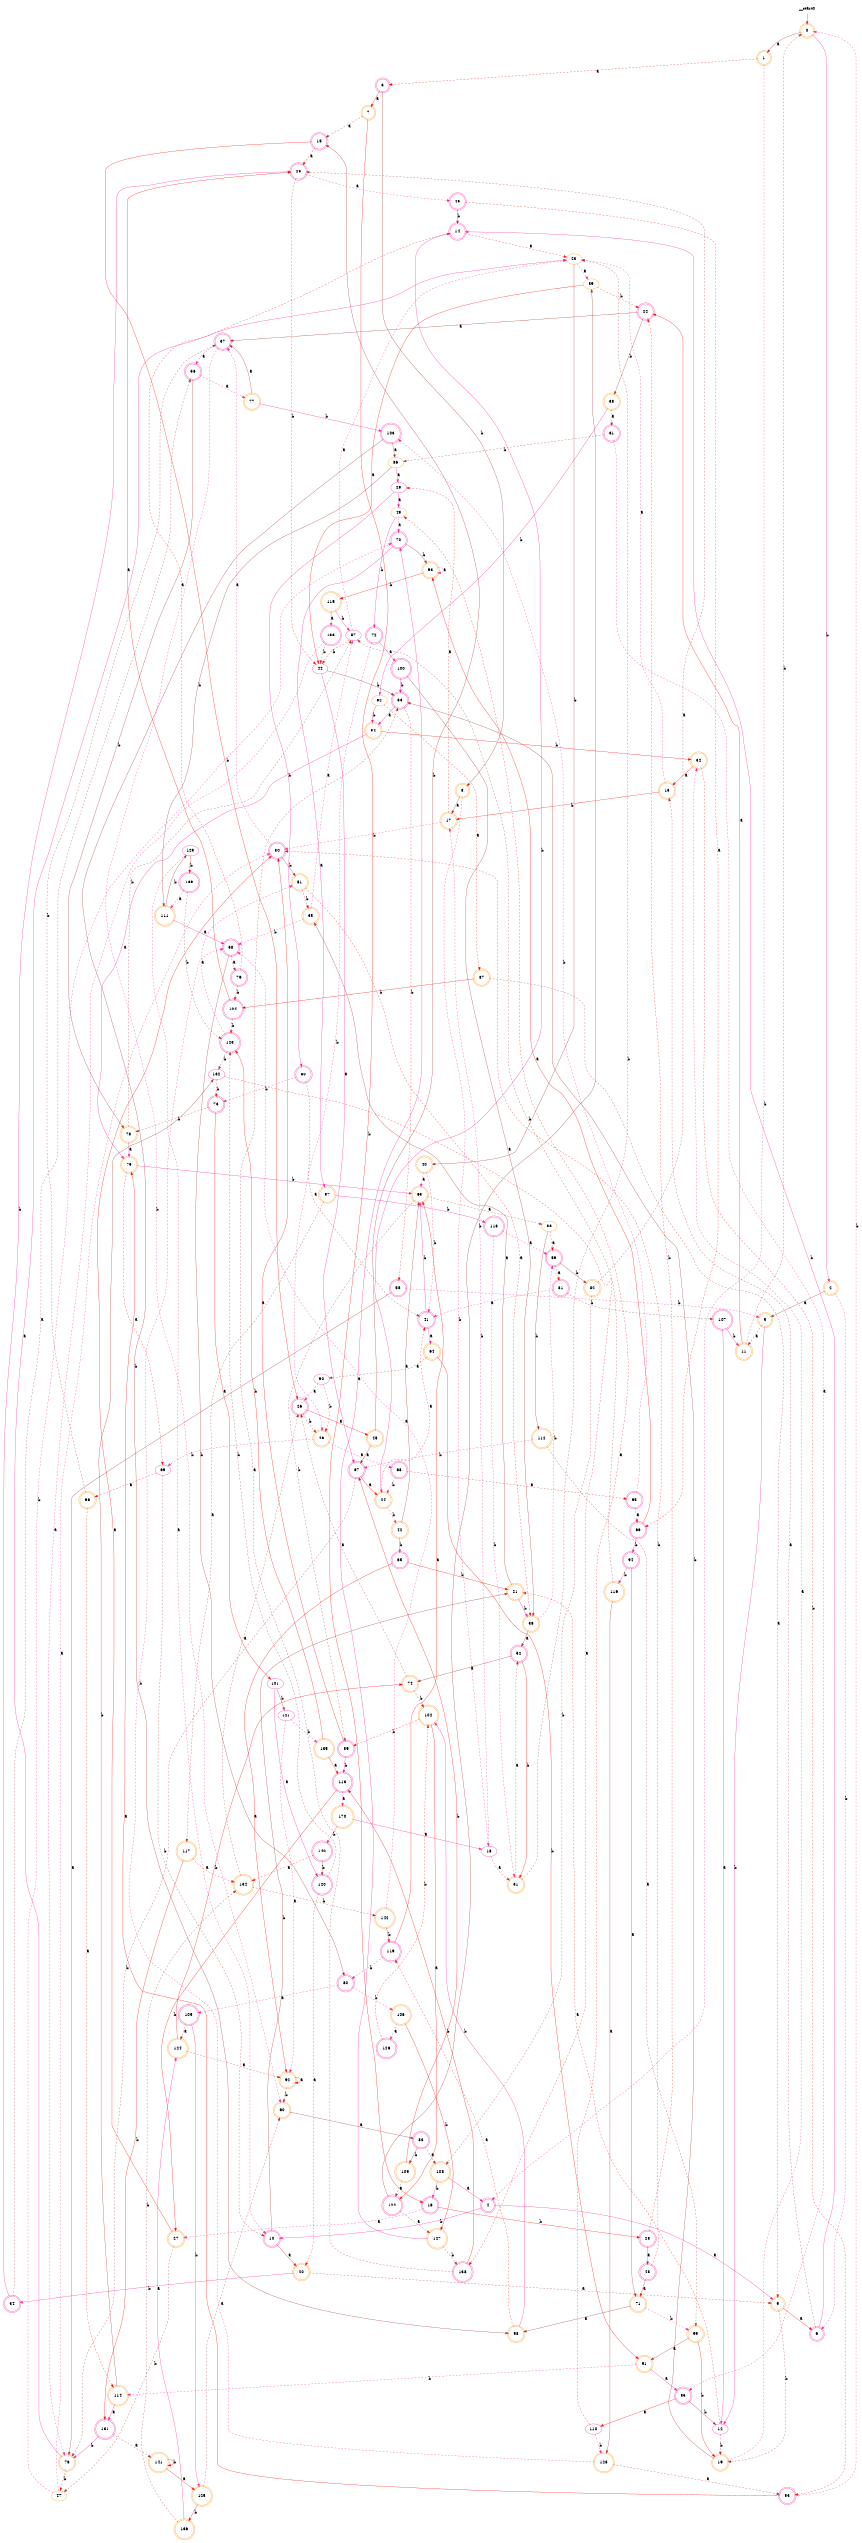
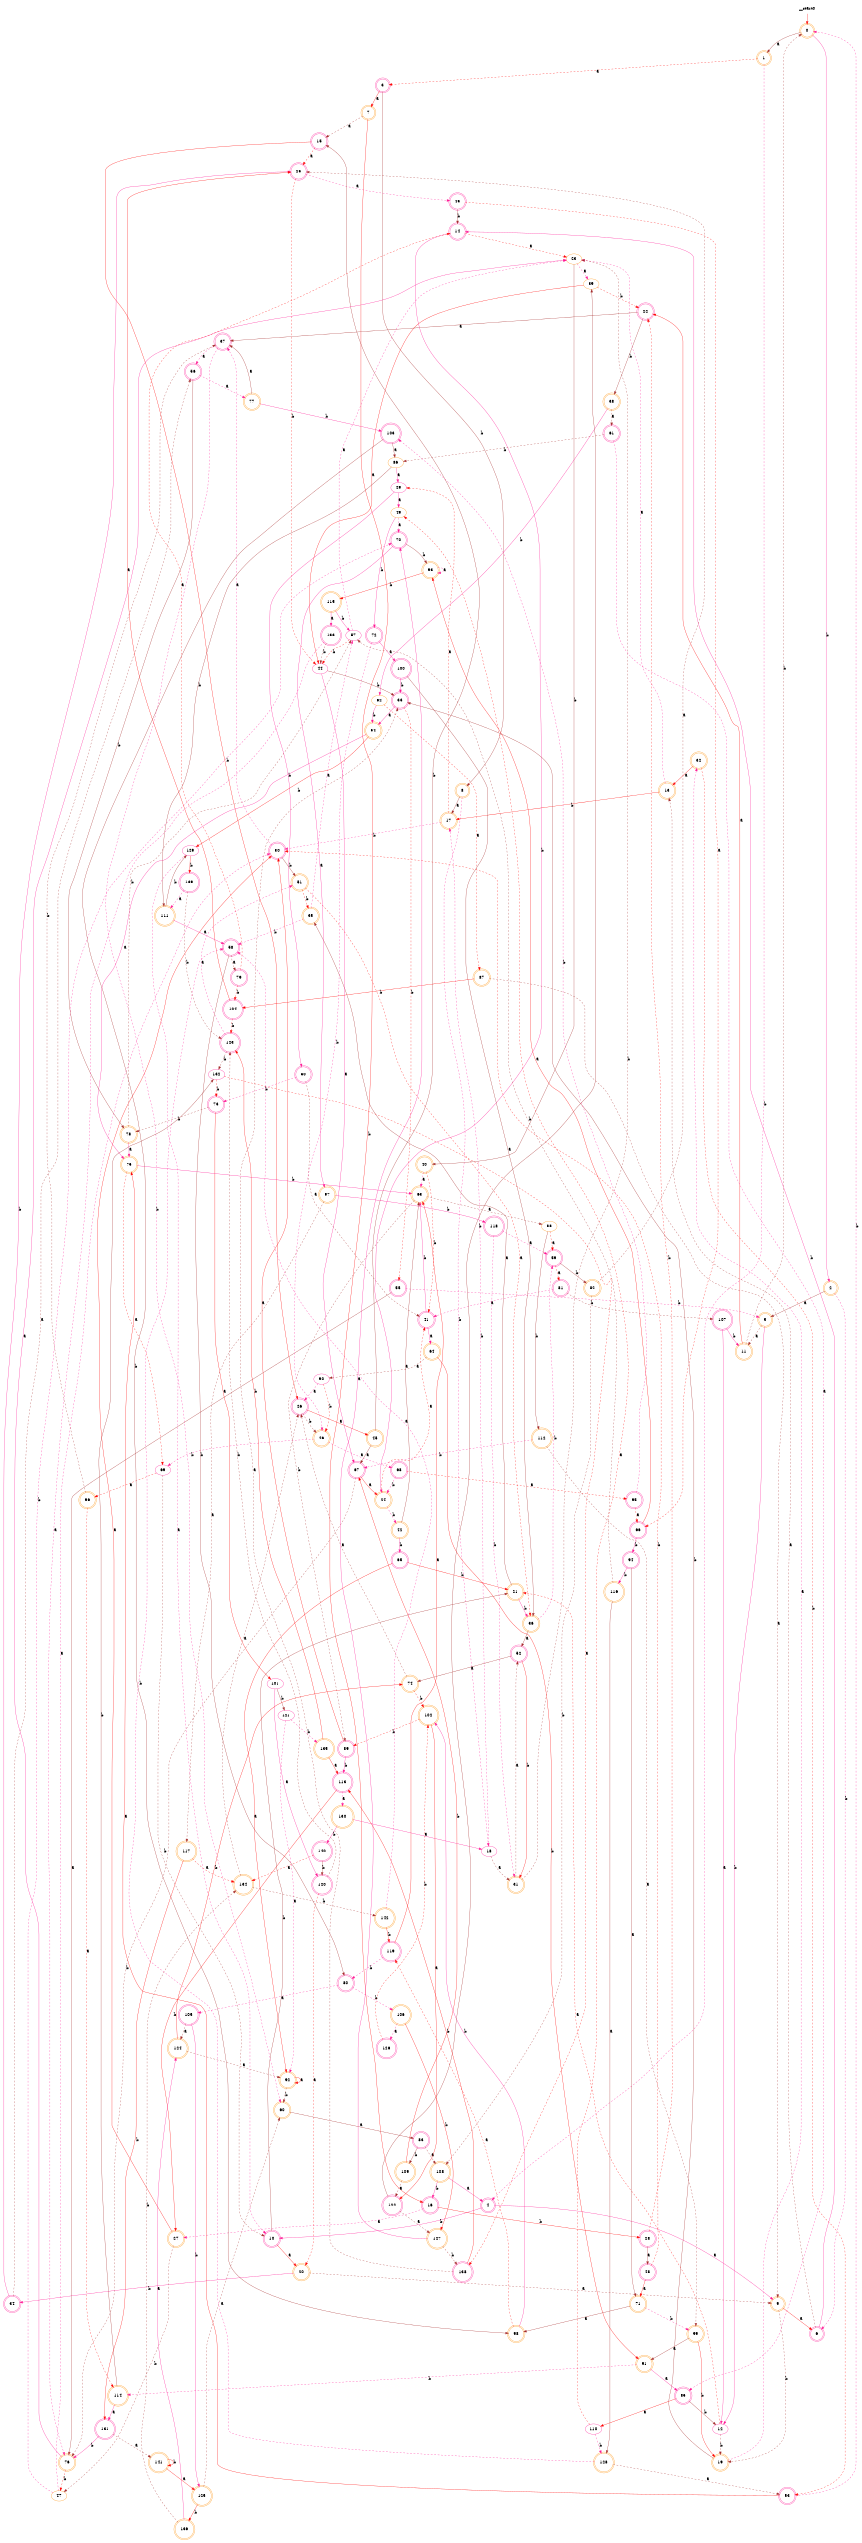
(535, 745) -> (285, 791)
(433, 1241) -> (433, 1241)
(343, 1817) -> (343, 1817)
